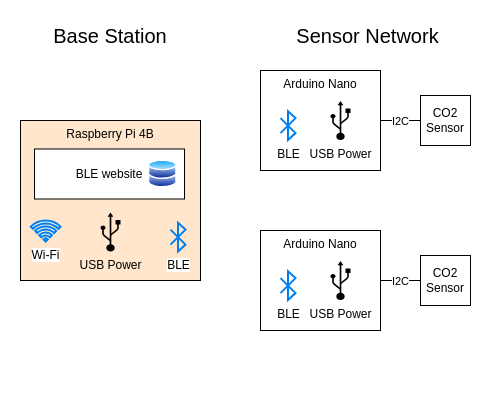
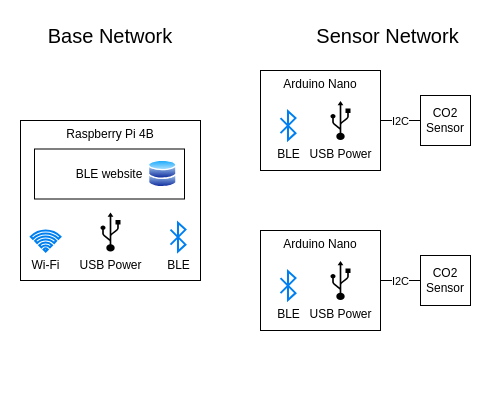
(111, 36) -> (111, 36)
(368, 36) -> (388, 36)
(111, 201) -> (111, 201)
(46, 231) -> (46, 241)
